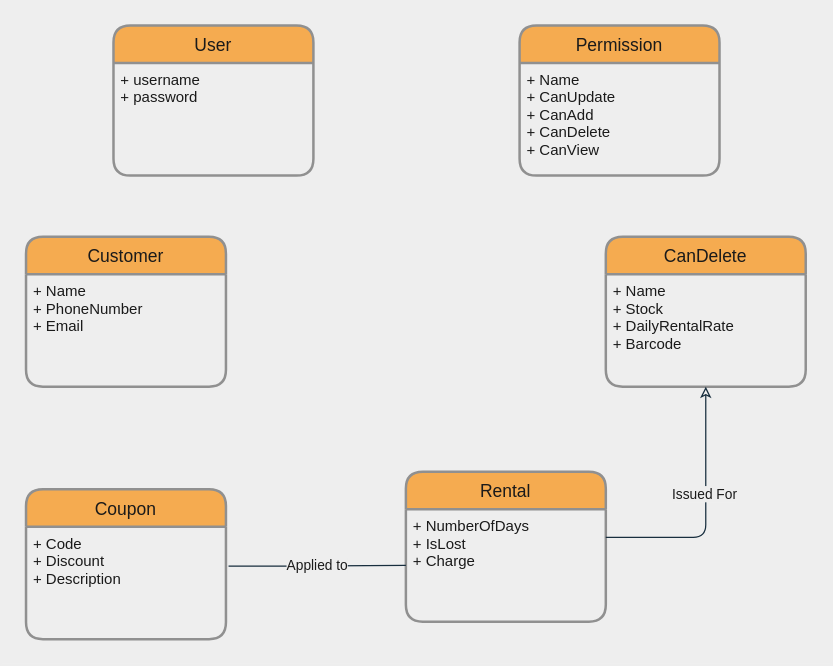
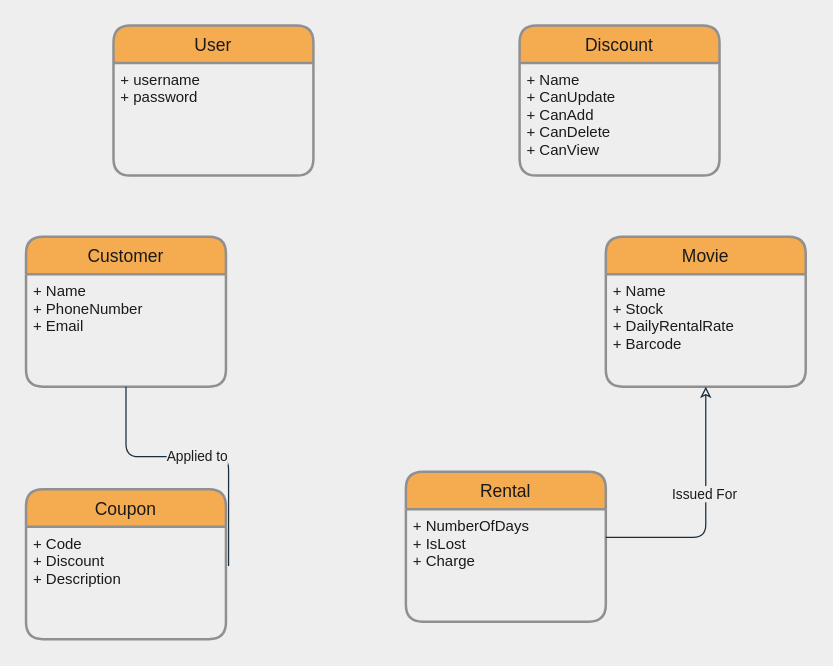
(619, 45) -> (619, 45)
(705, 257) -> (705, 257)
(316, 566) -> (198, 457)
